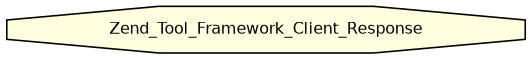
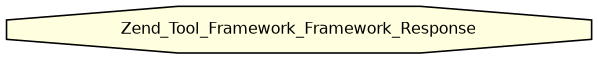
(266, 30) -> (299, 30)
